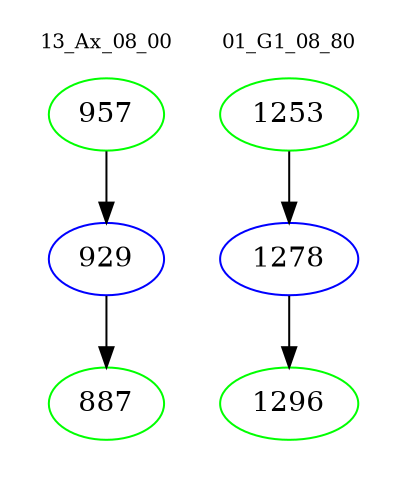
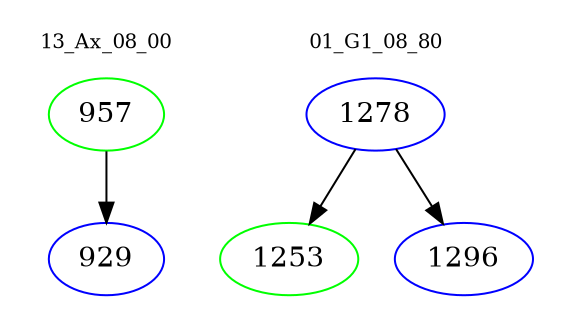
(289, 177) -> (338, 178)
(106, 404) -> none
(289, 404) -> (464, 259)
